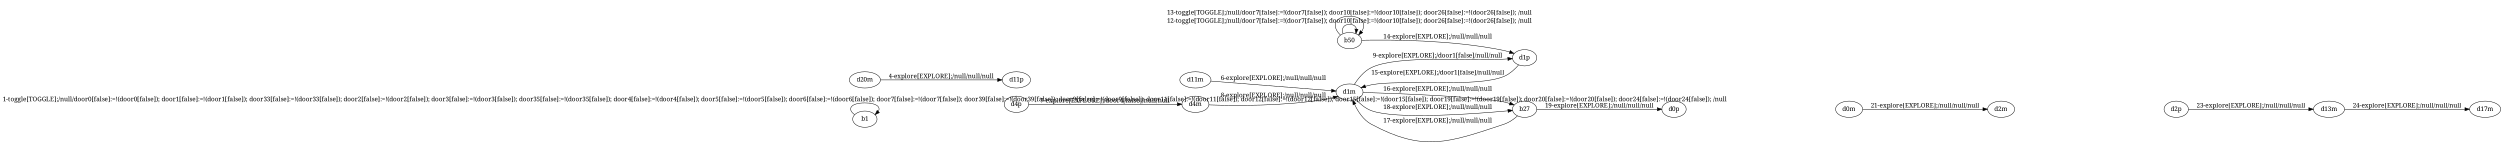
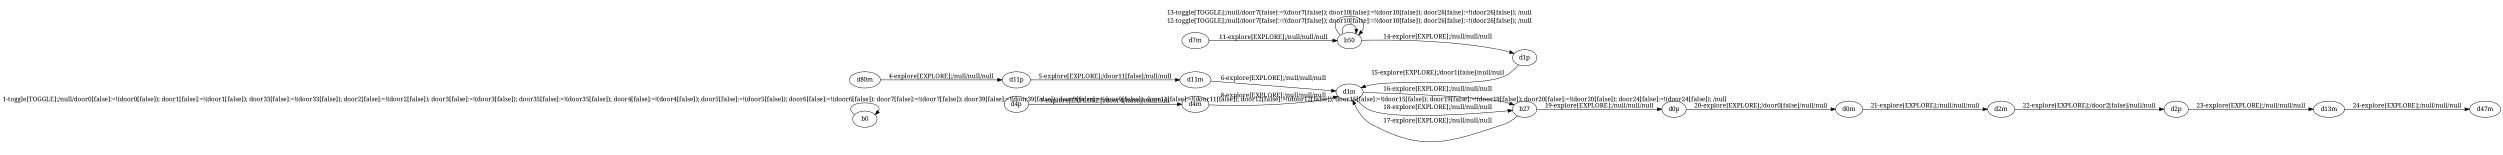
none -> (1195, 41)
(1427, 59) -> none
(865, 80) -> (865, 80)
none -> (1103, 80)
none -> (1759, 109)
none -> (2087, 109)
(2485, 109) -> (2485, 109)
(865, 119) -> (865, 119)
